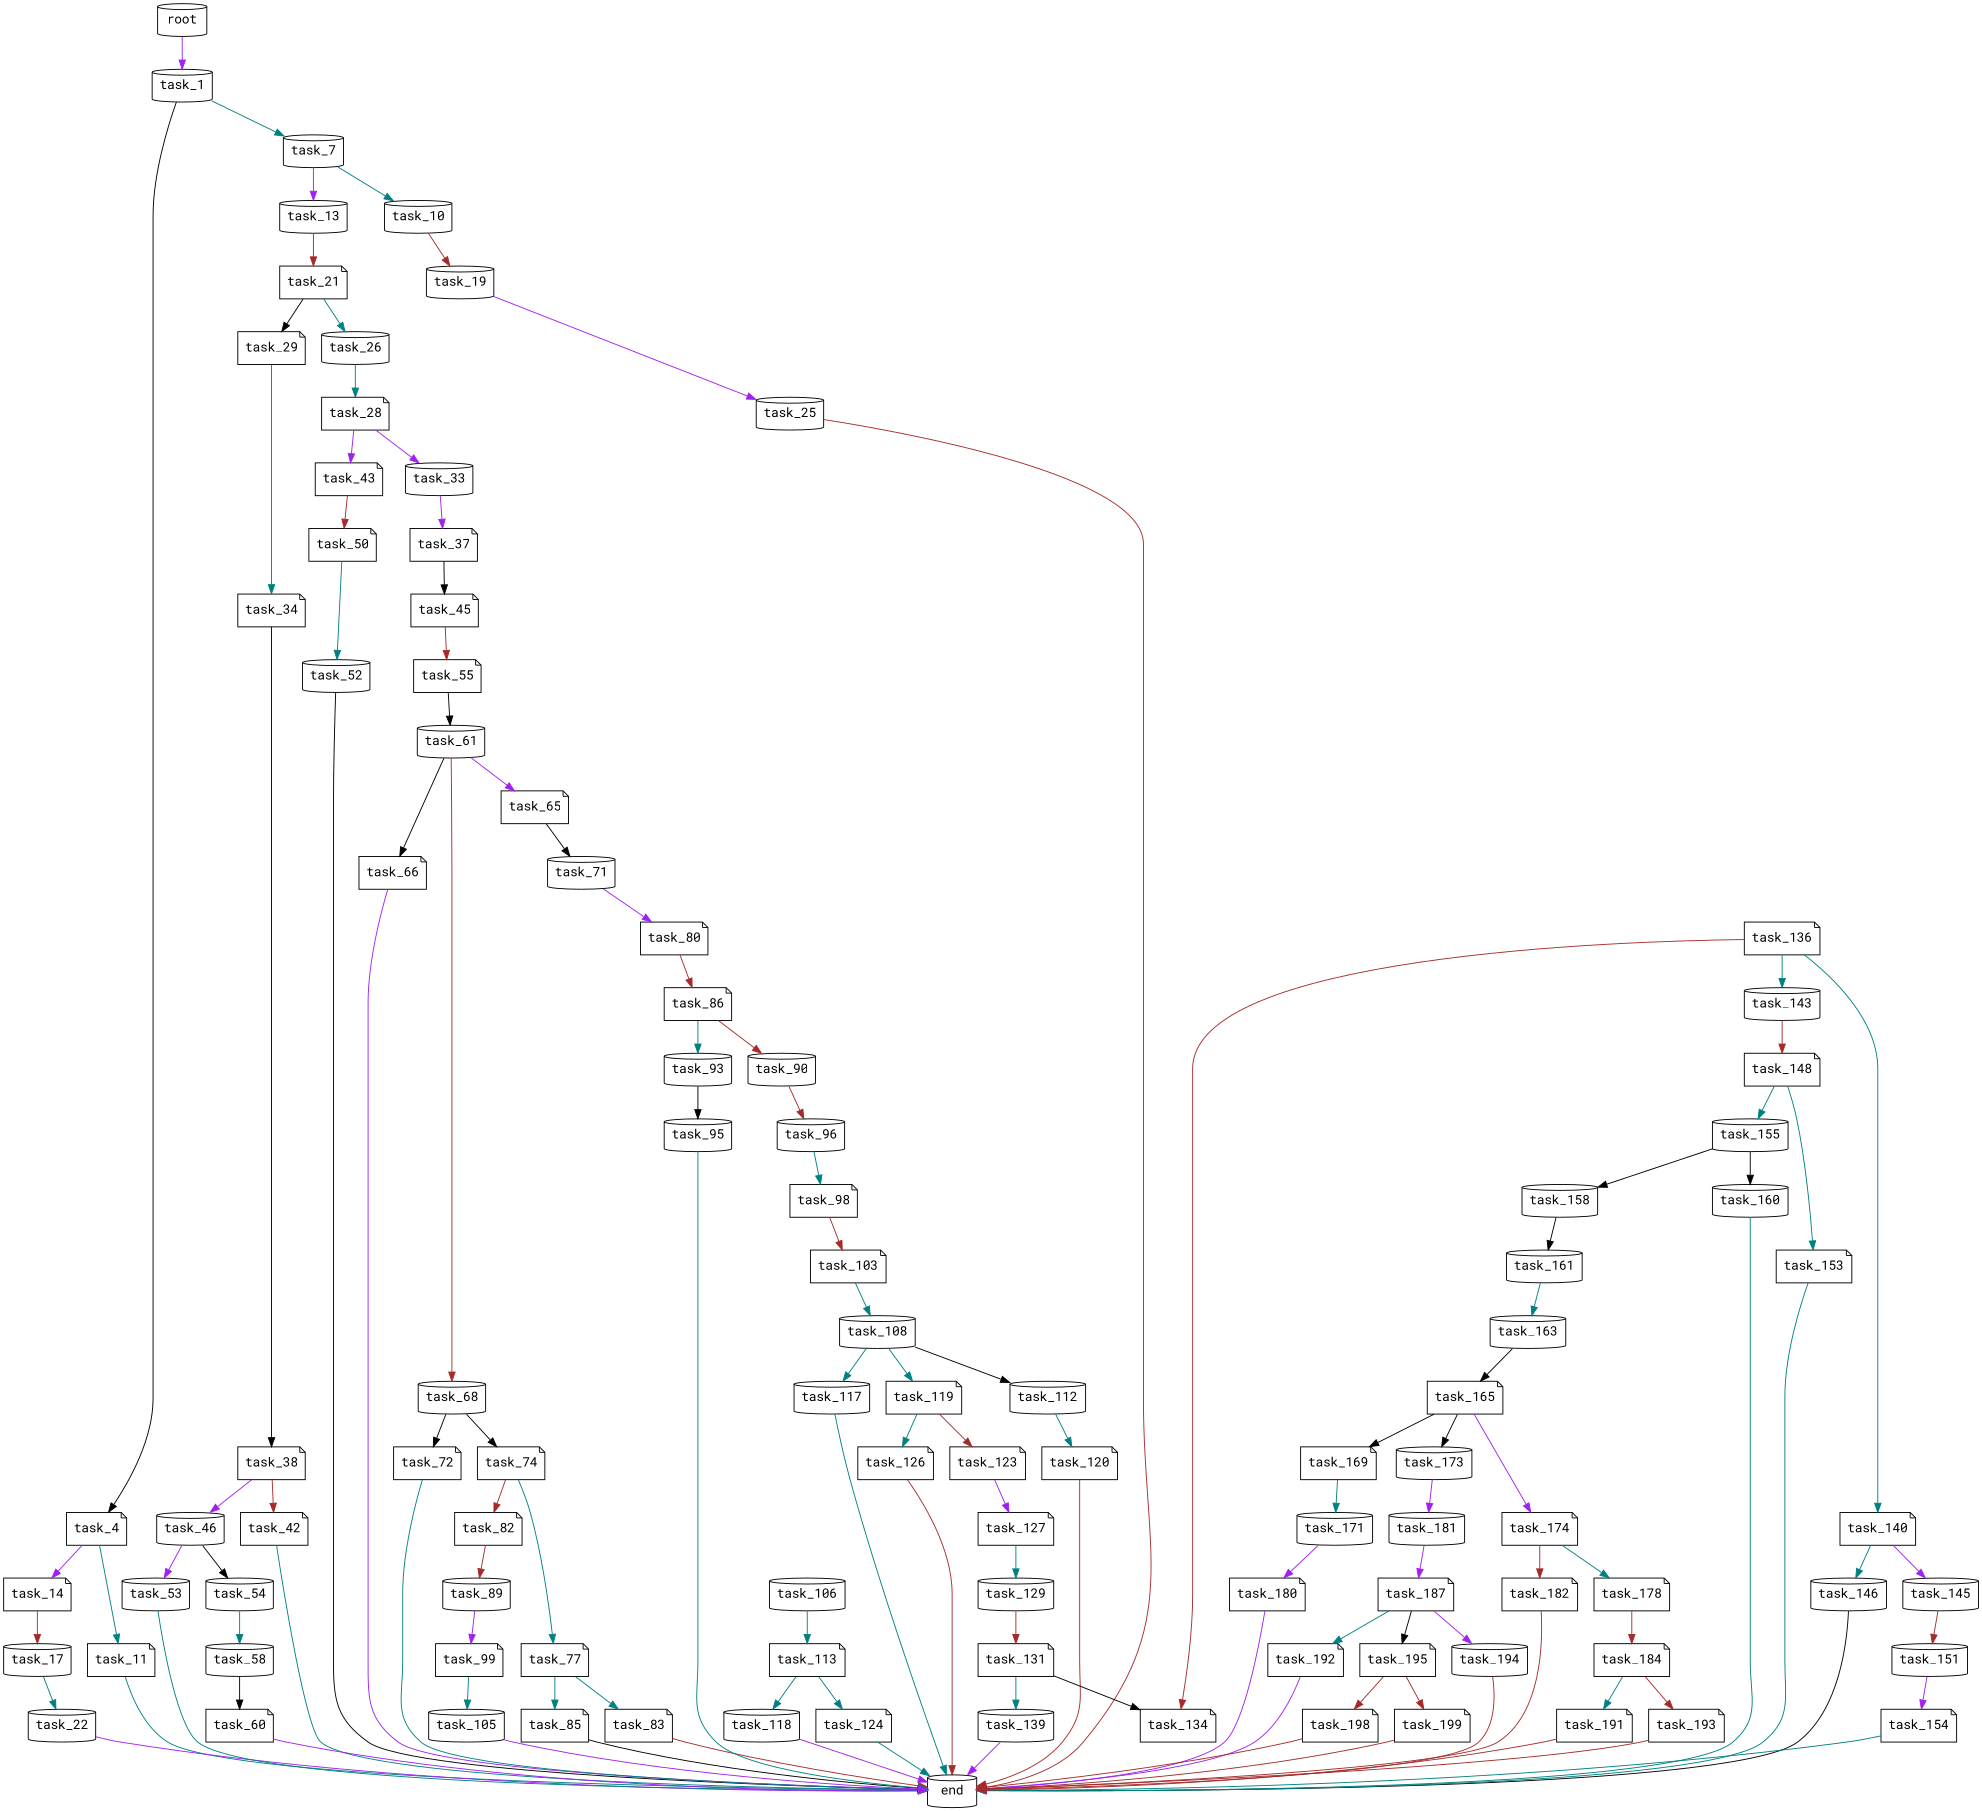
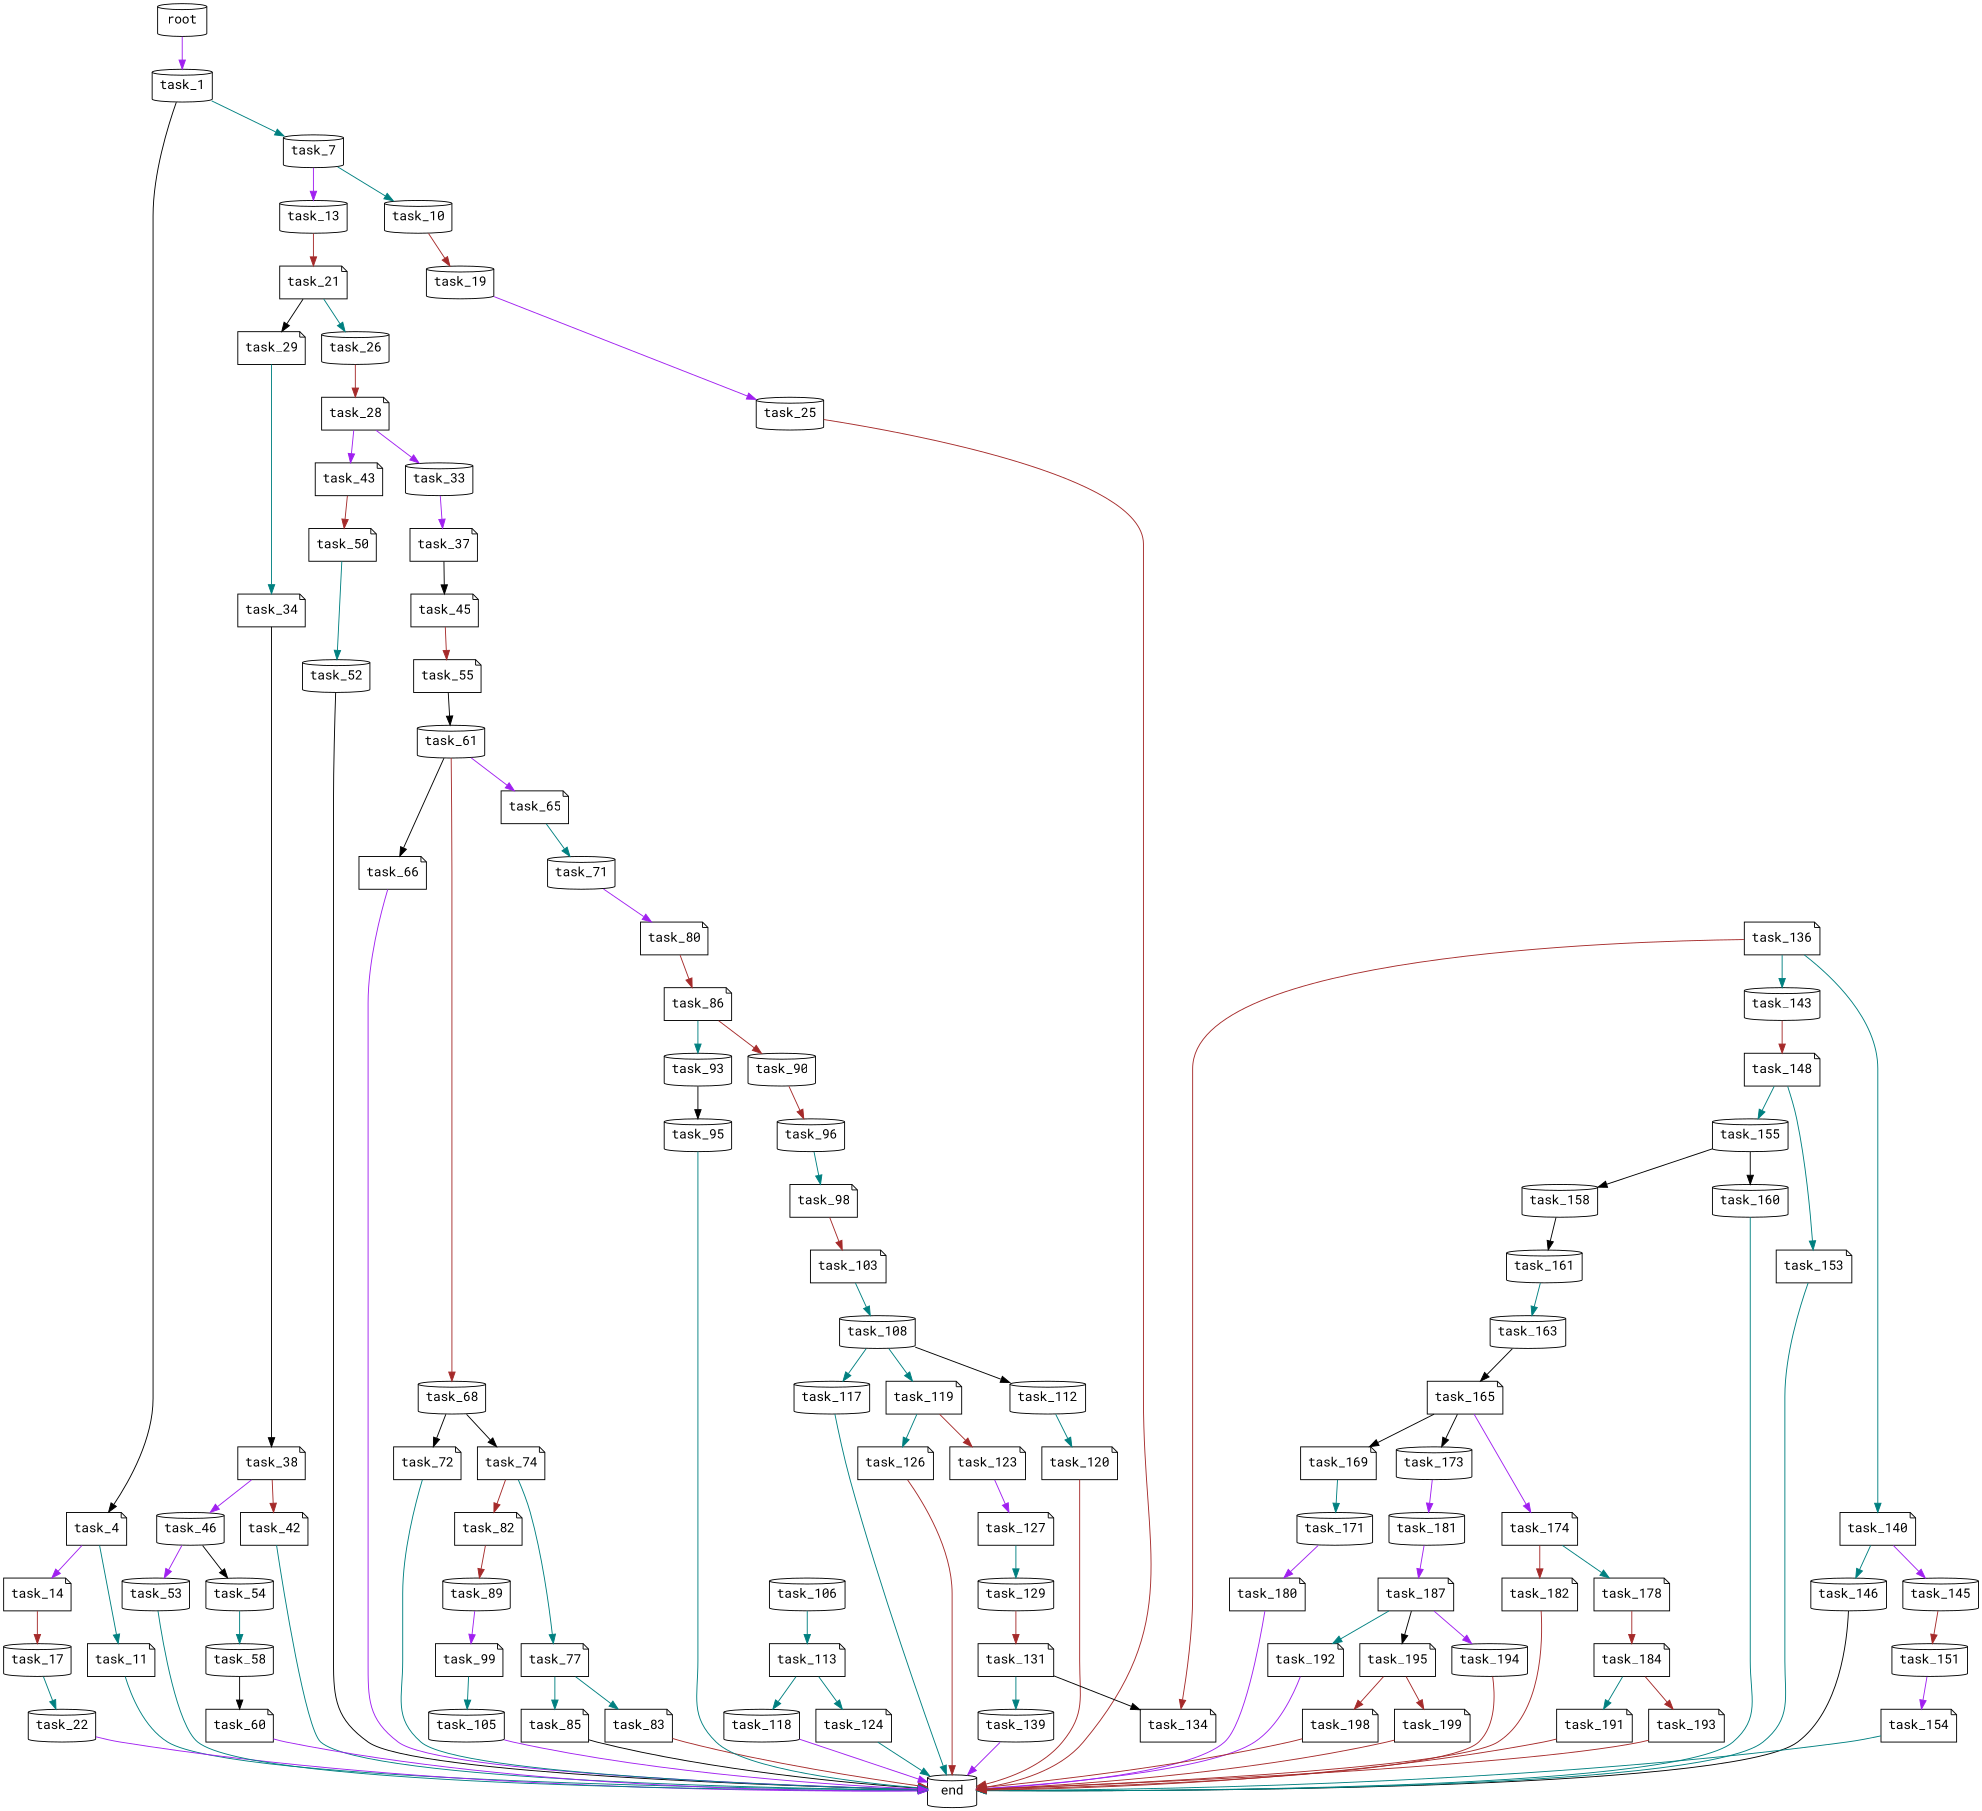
(355, 376) -> (355, 376)
(555, 836) -> (555, 836)
